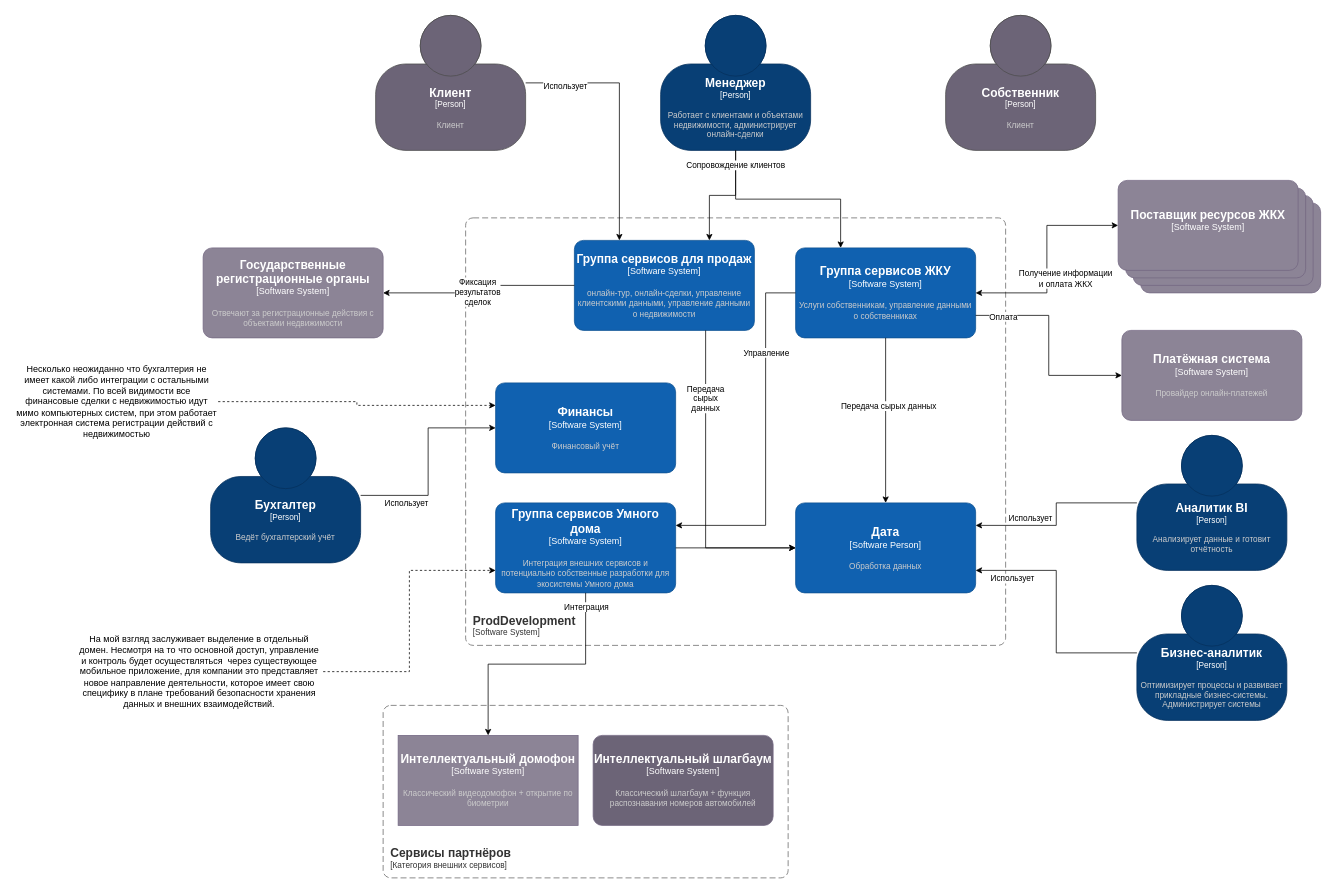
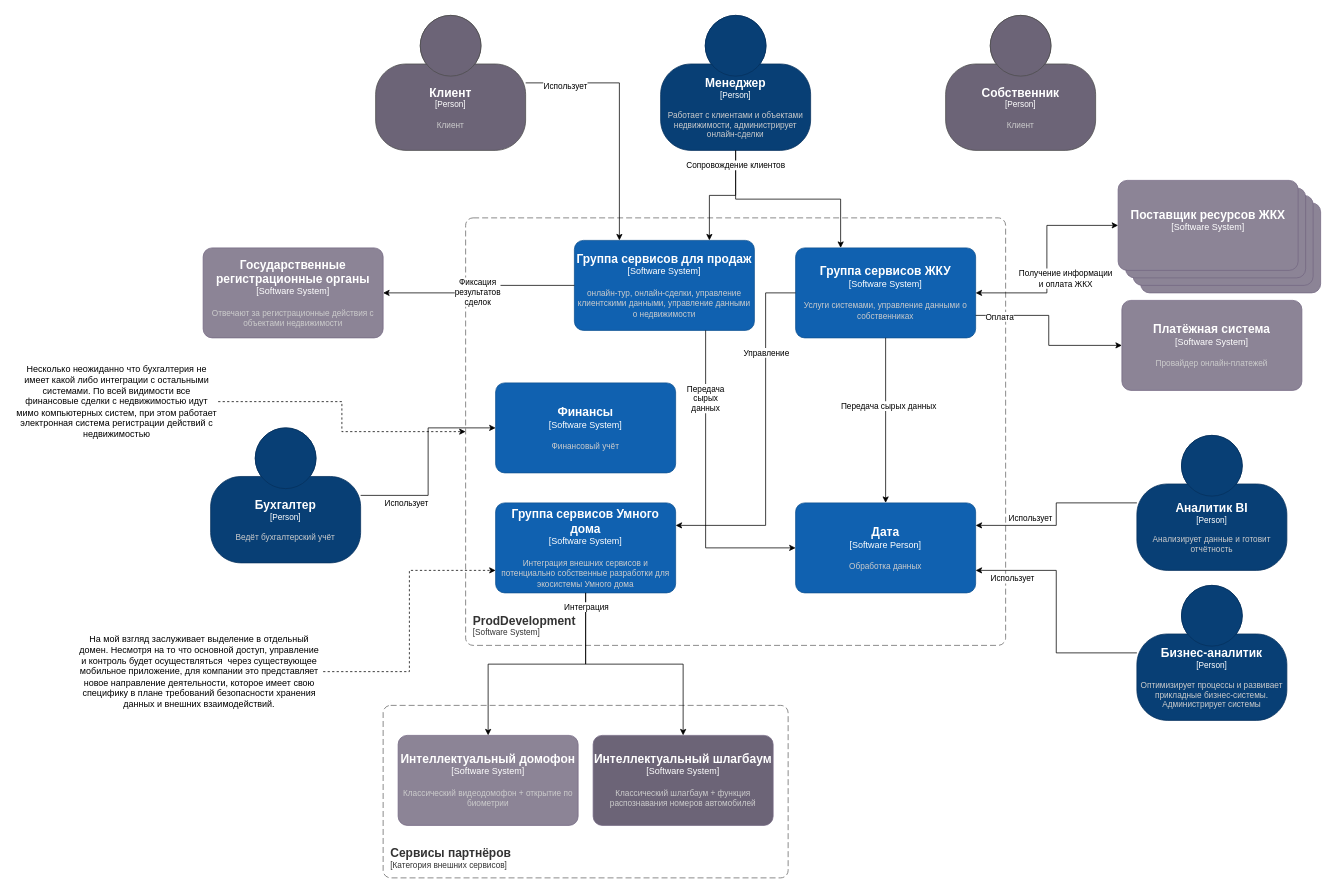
(885, 293) -> (885, 293)
(1212, 375) -> (1212, 345)
(414, 405) -> (399, 432)
(689, 548) -> (682, 664)
(488, 780) -> (488, 780)
